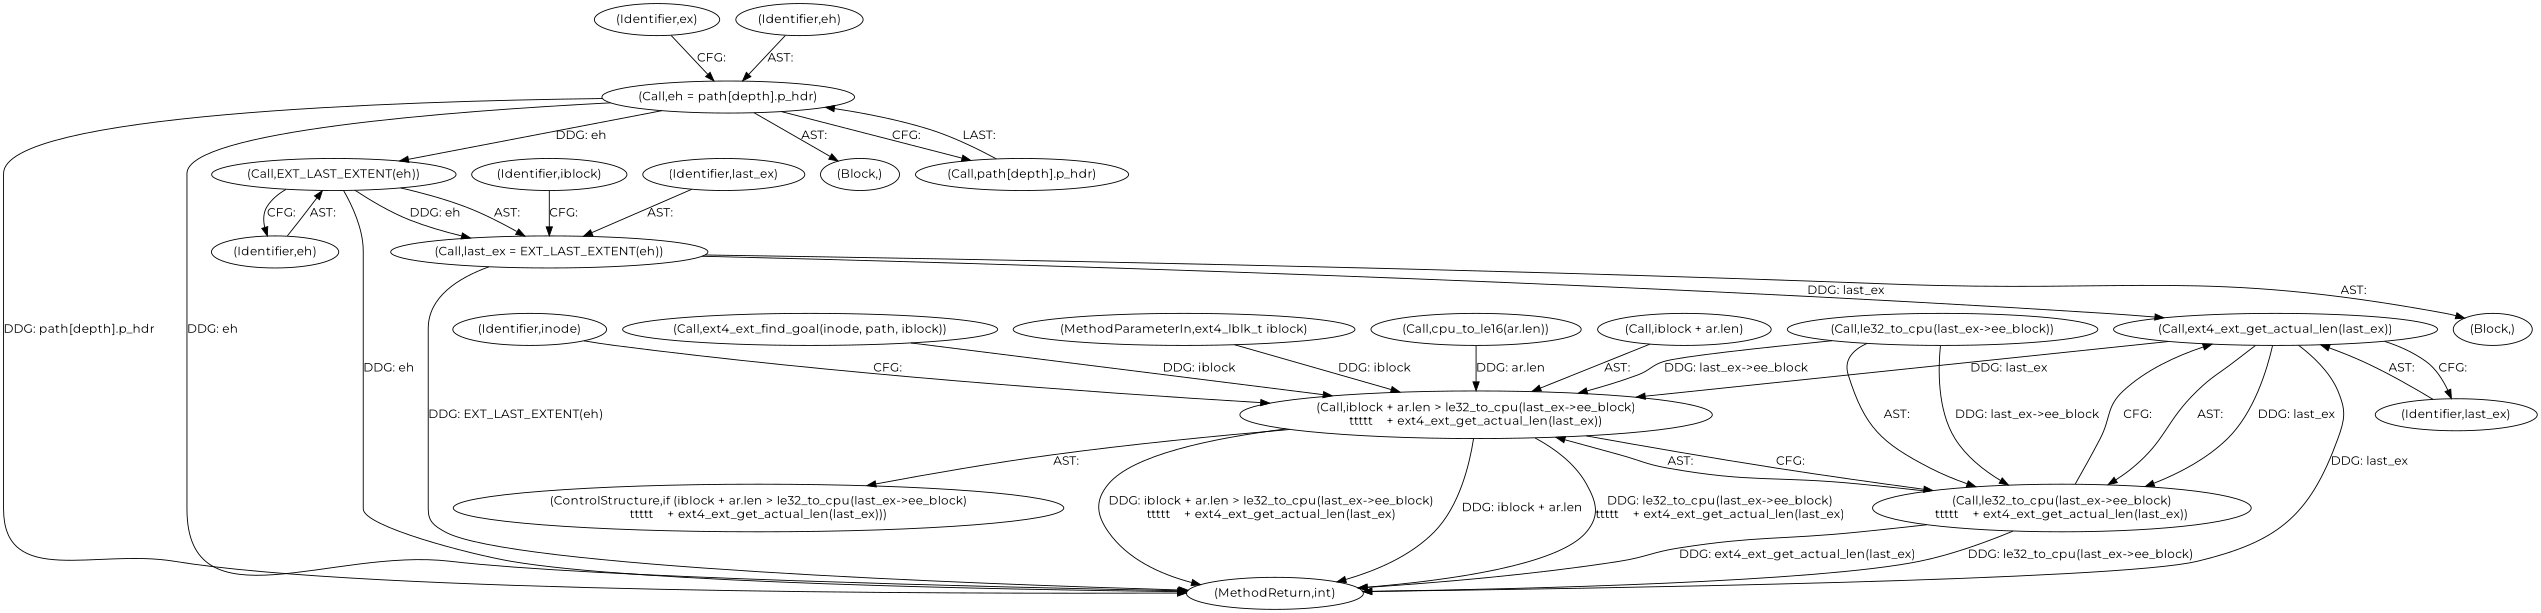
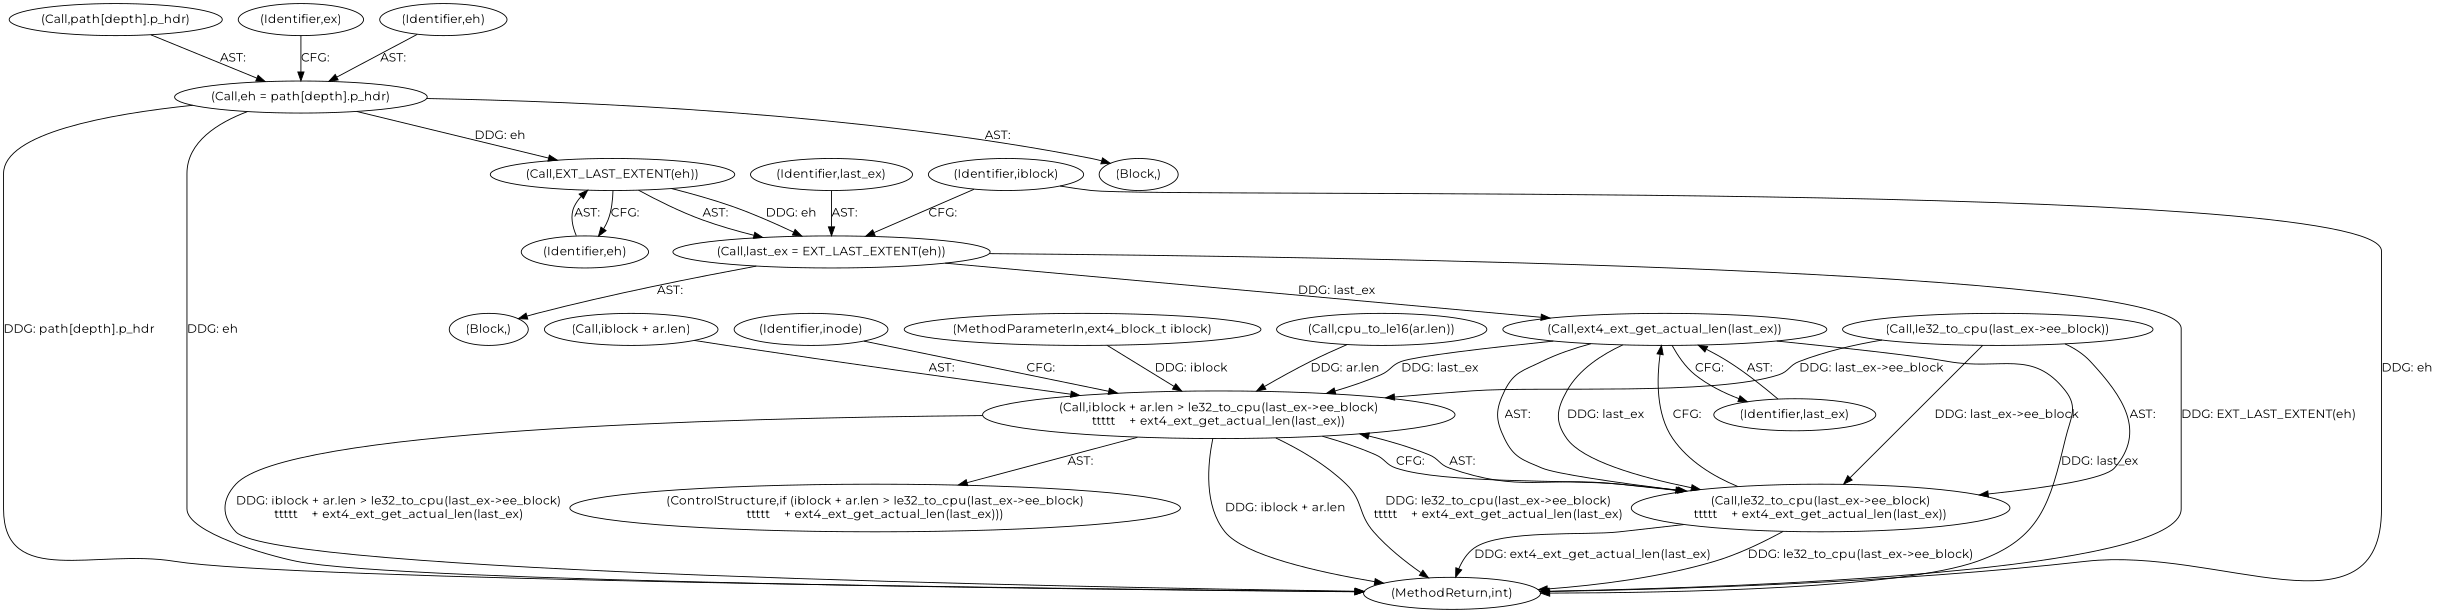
(872, 135) -> none
(981, 136) -> (235, 58)
(810, 329) -> none
(1184, 329) -> (1083, 329)
(490, 557) -> (2291, 224)
